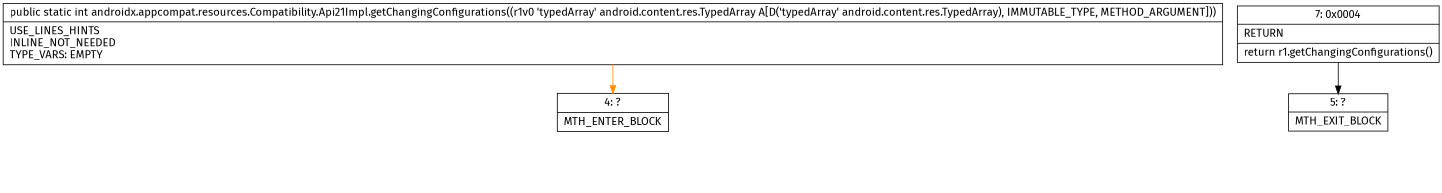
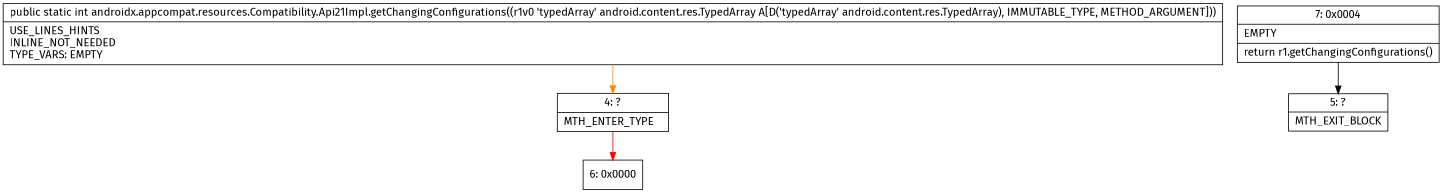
(1264, 33) -> (1260, 33)
(613, 122) -> (609, 122)
none -> (613, 175)
